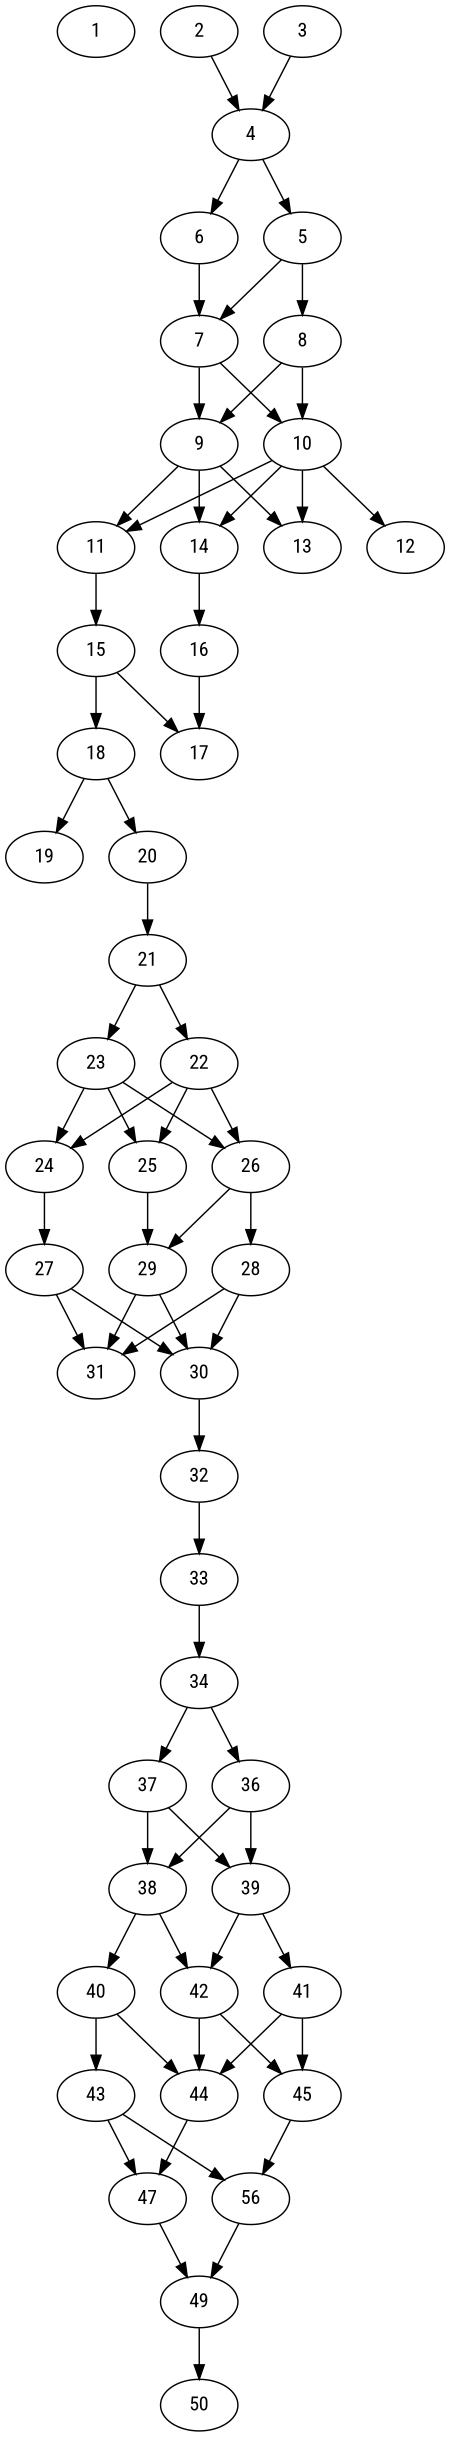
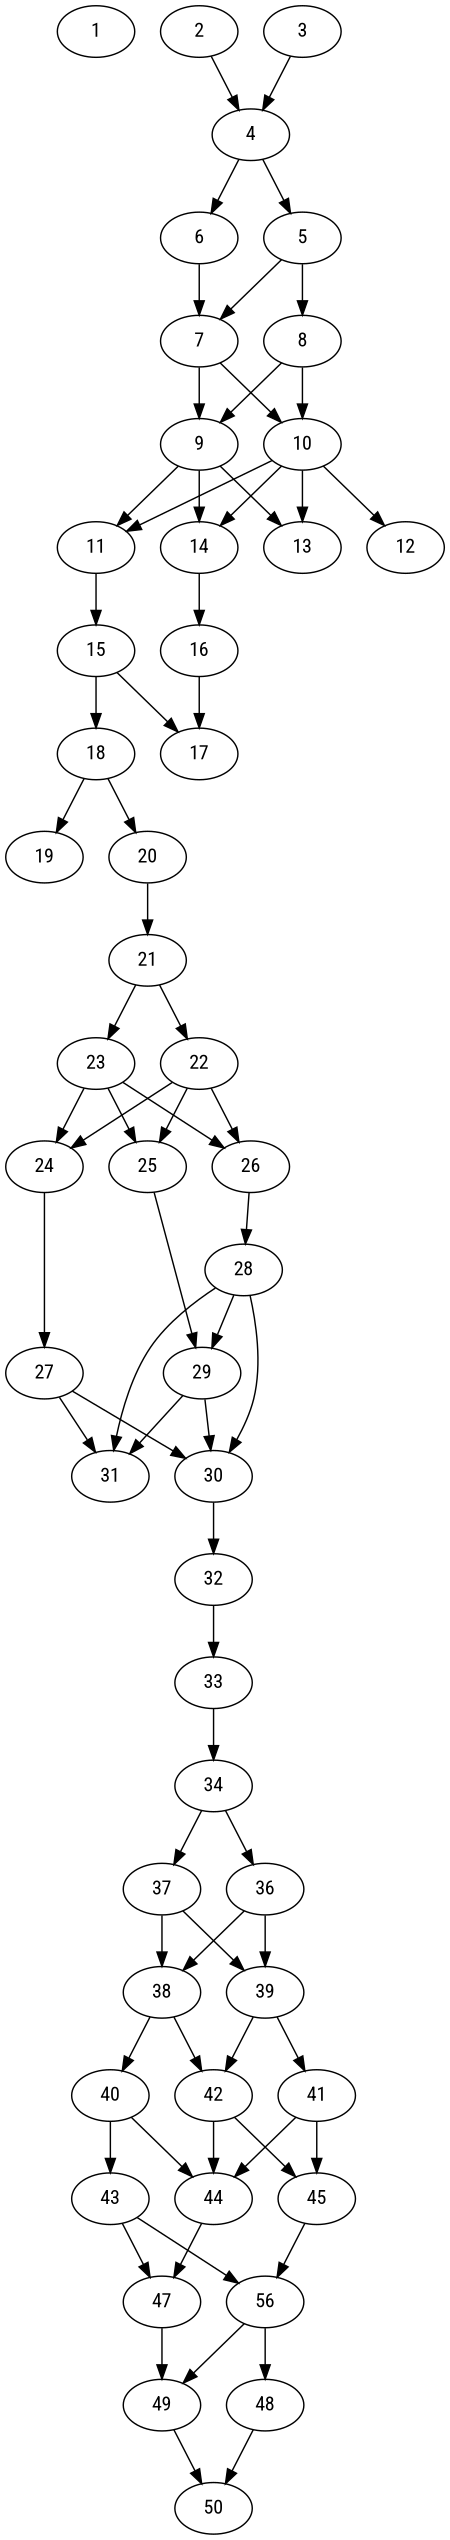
(205, 1213) -> (226, 1315)
none -> (265, 2405)
